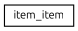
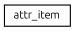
(39, 16) -> (37, 16)
